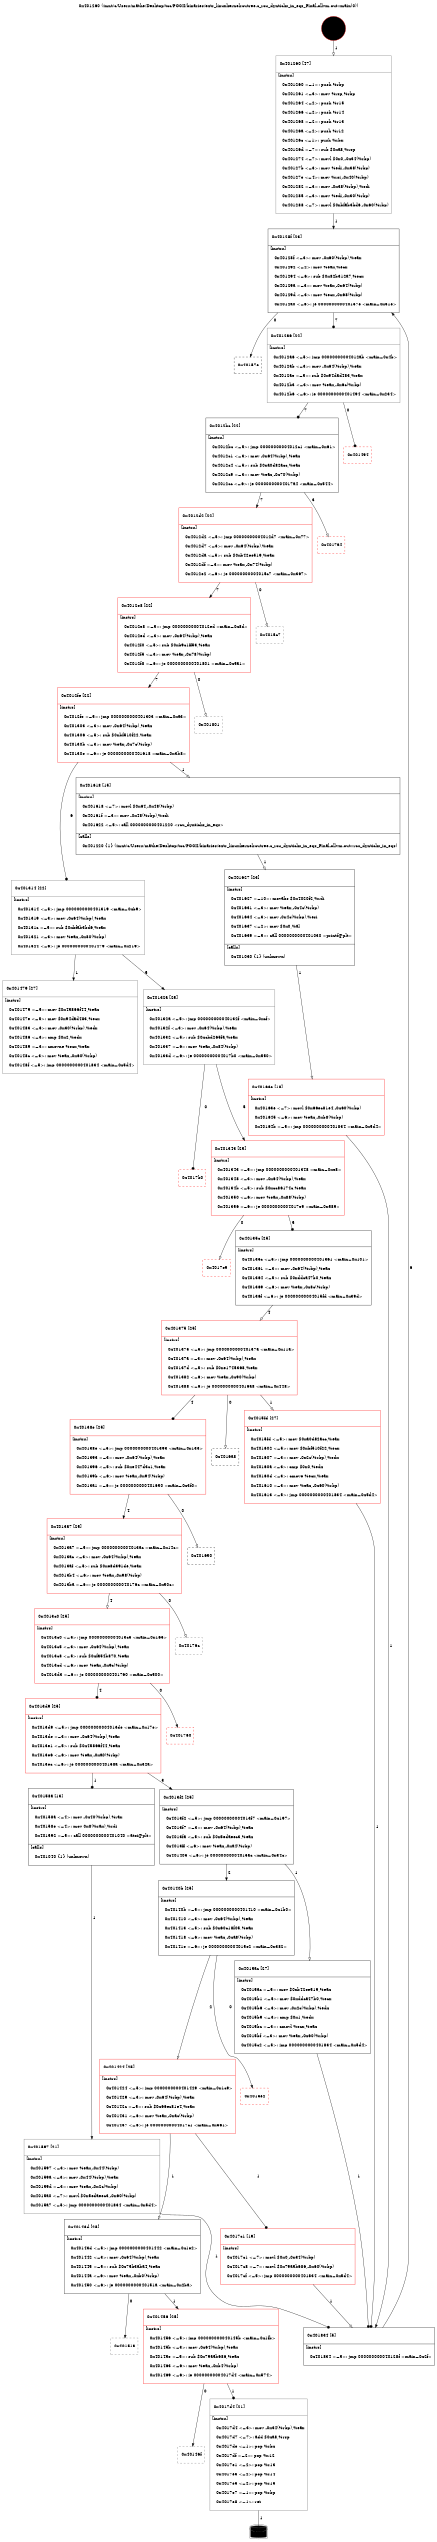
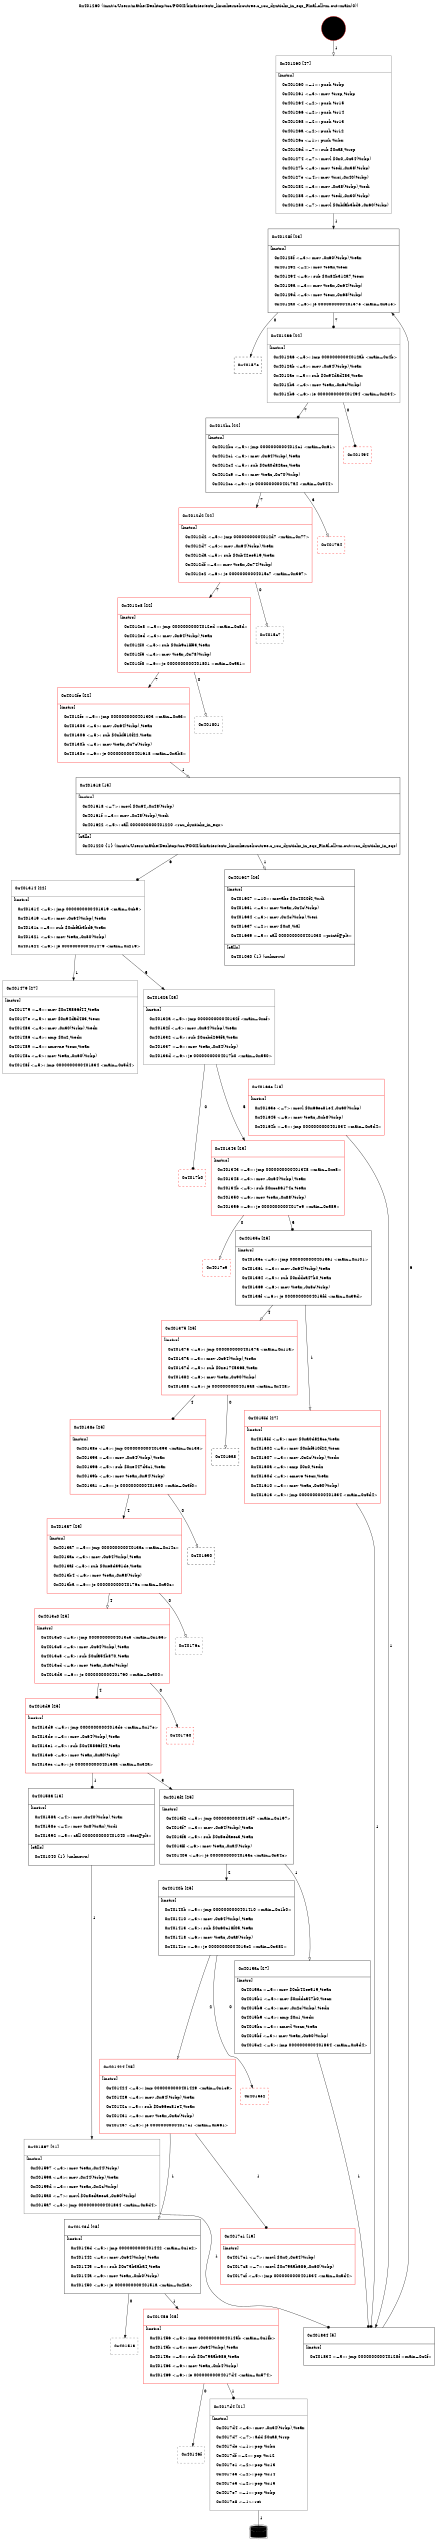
(60, 818) -> (158, 867)
(304, 1021) -> none
(266, 1401) -> (308, 1356)
(332, 2305) -> none
